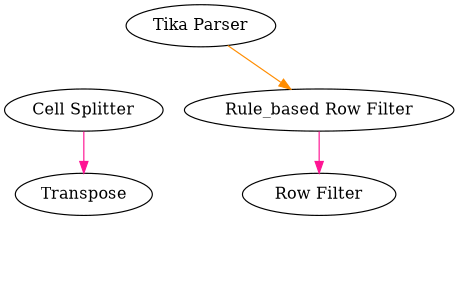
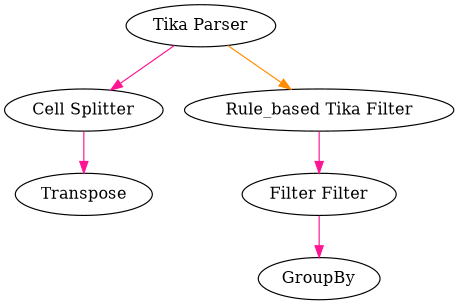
none -> (147, 64)
(319, 110) -> (319, 110)
(319, 194) -> (319, 194)
none -> (319, 279)
